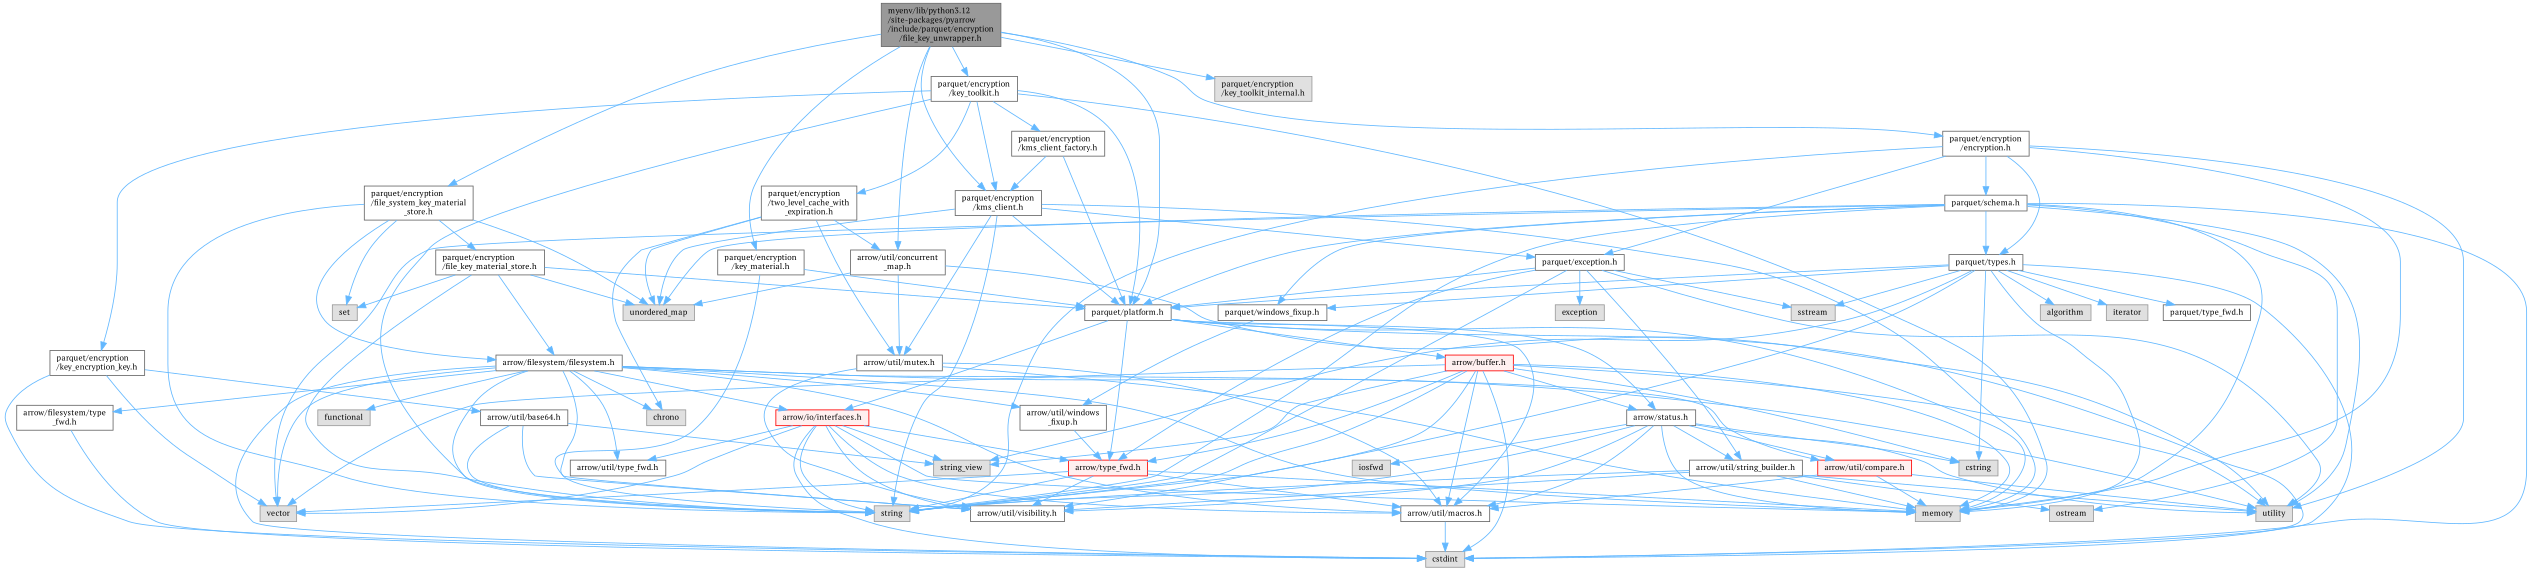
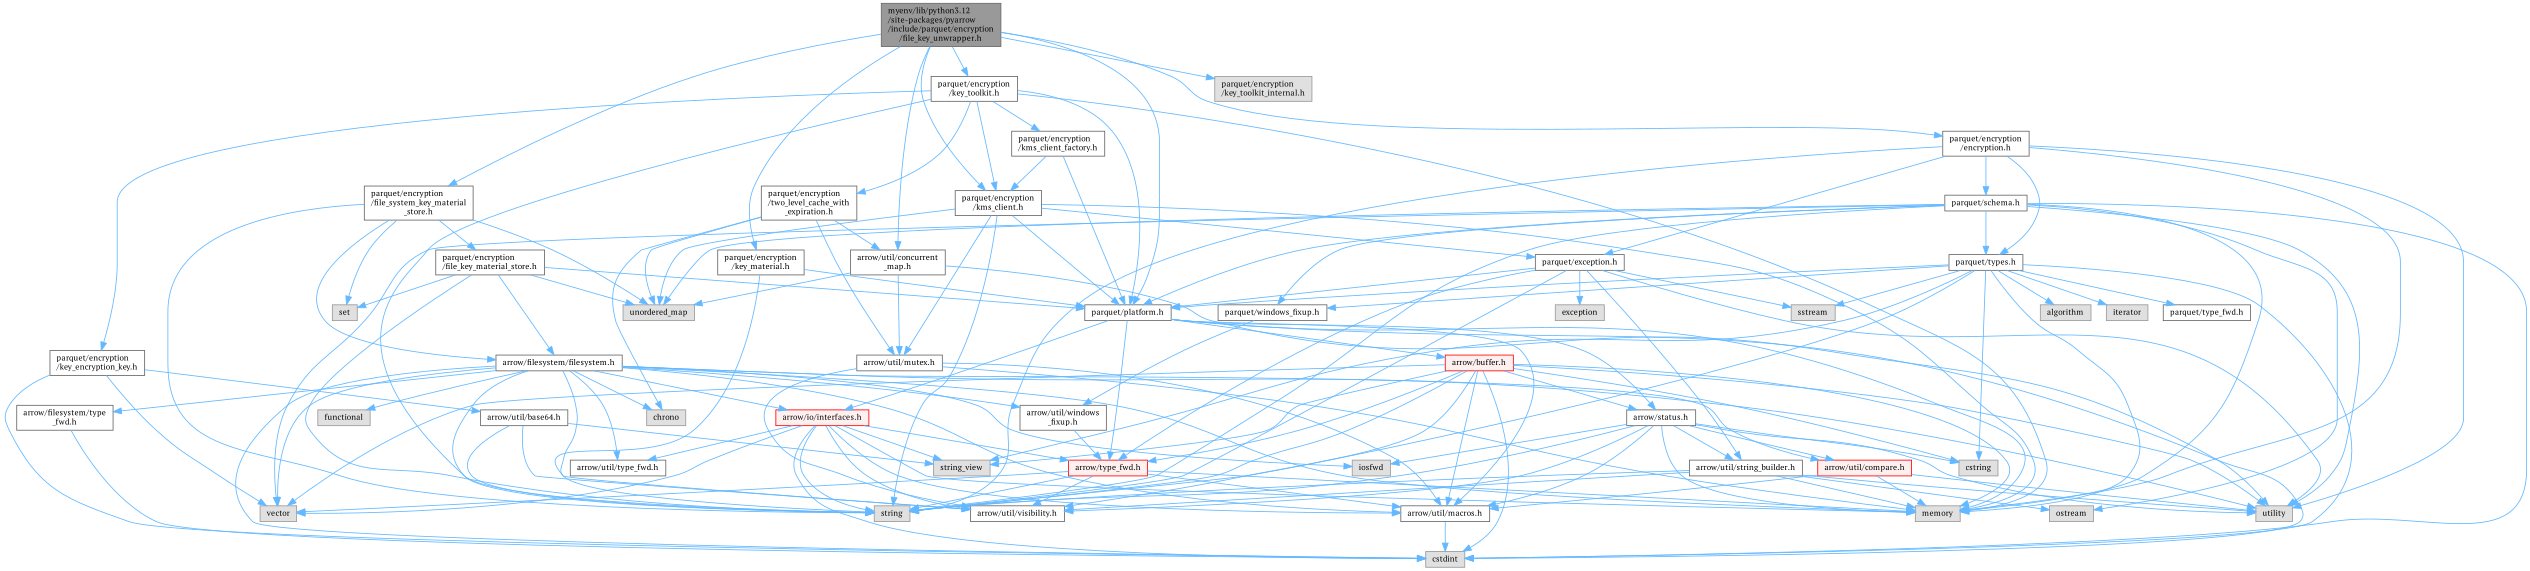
none -> (986, 410)
